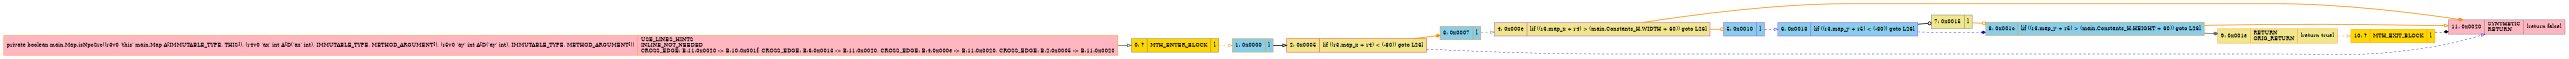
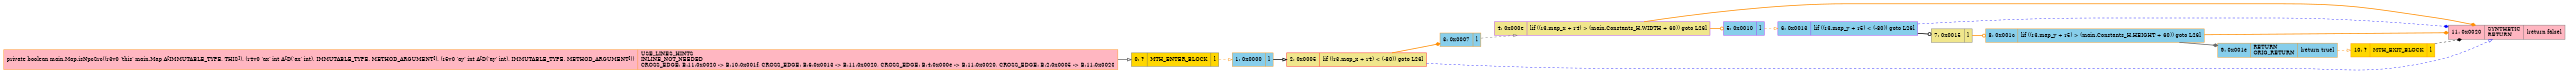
(2324, 24) -> (2324, 34)
(1769, 29) -> (1769, 28)
(1949, 32) -> (2181, 18)
(2278, 36) -> (2278, 50)
